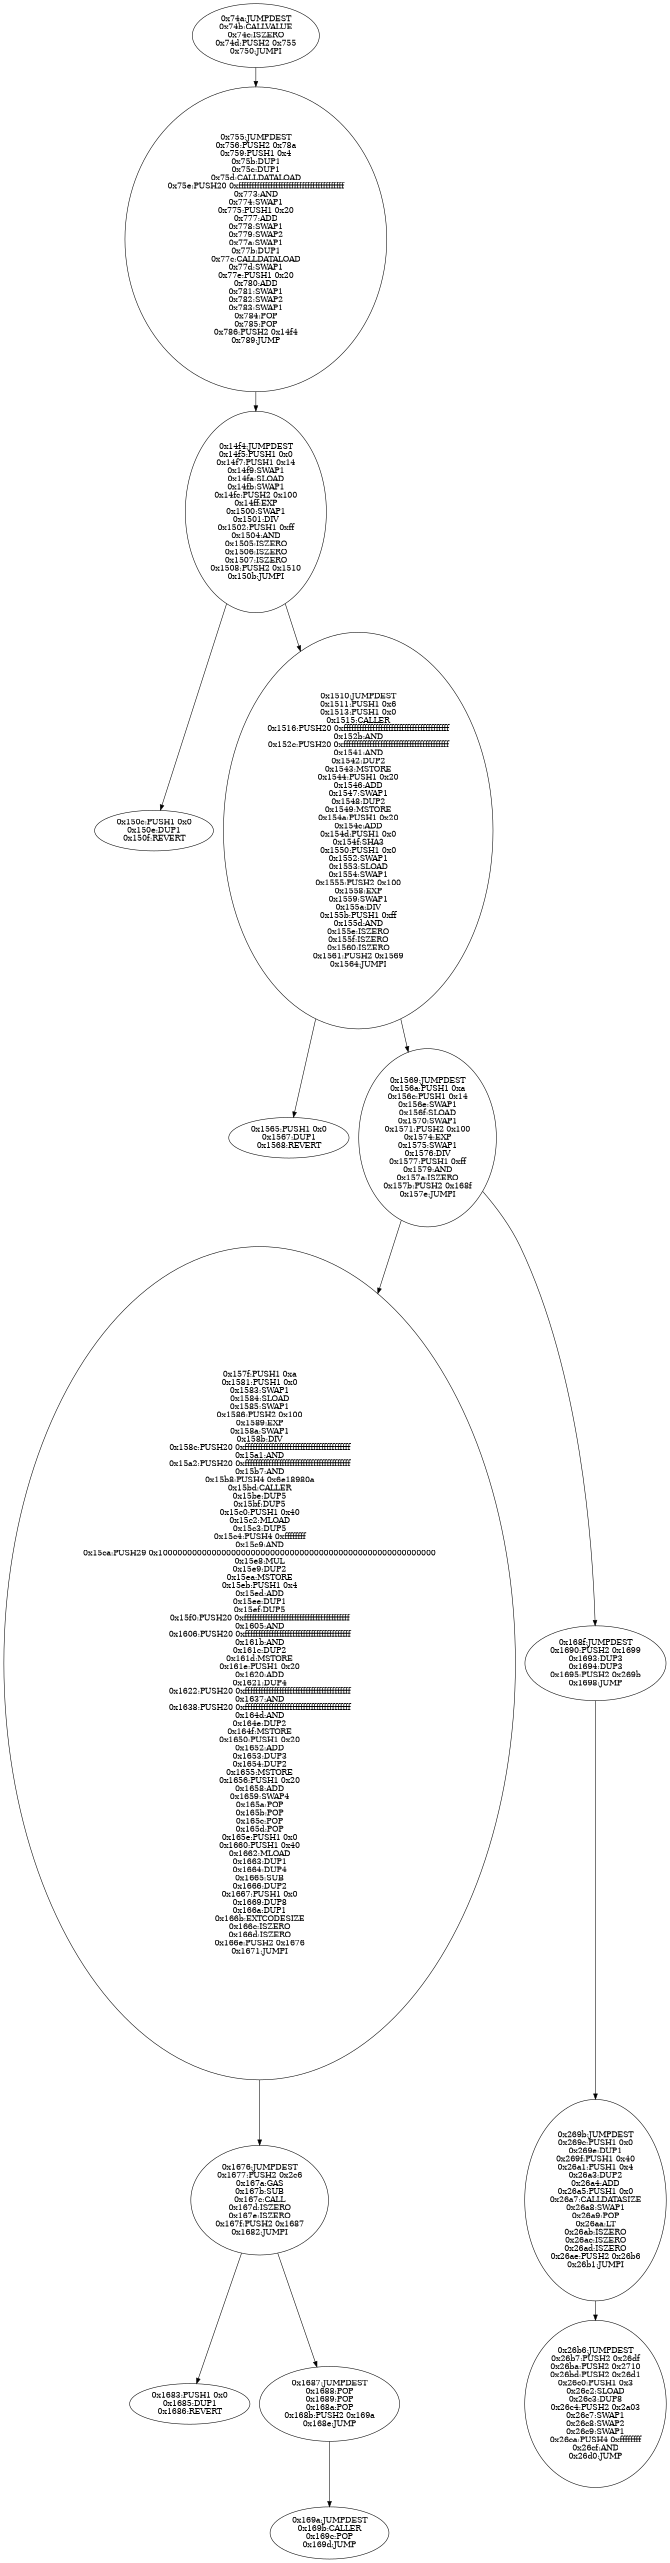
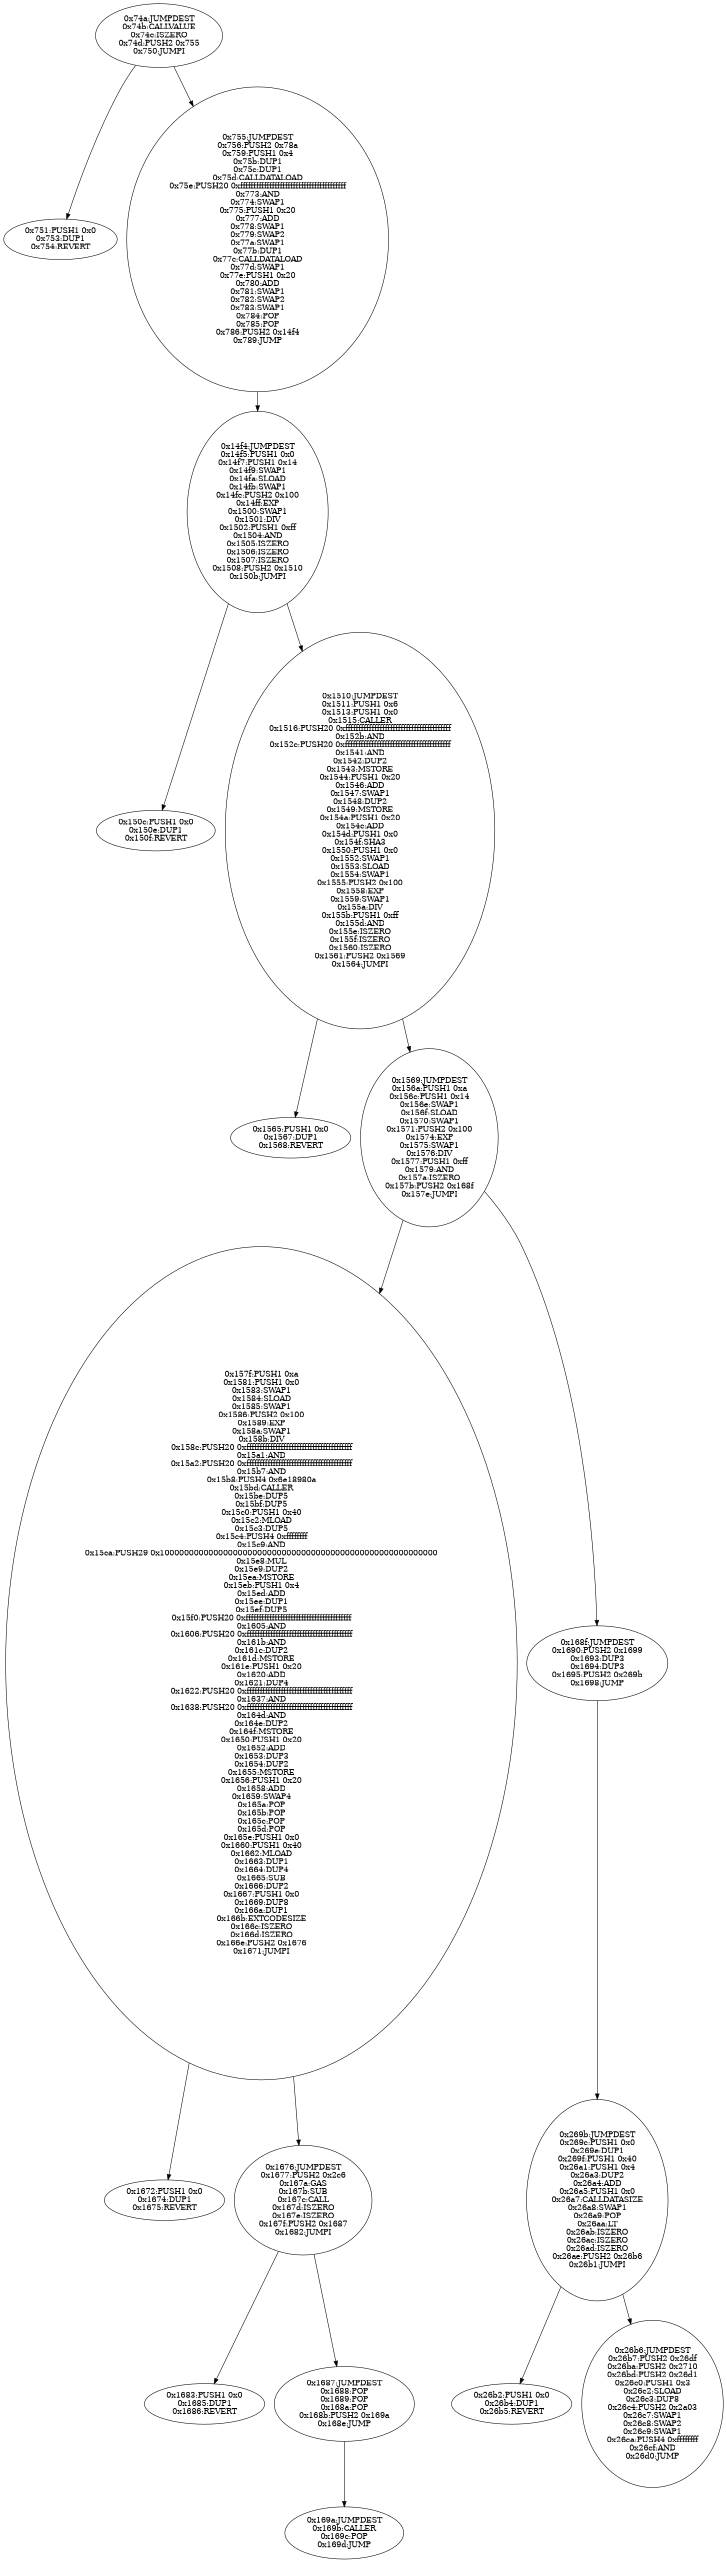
none -> (60, 239)
none -> (164, 2200)
none -> (512, 2404)
